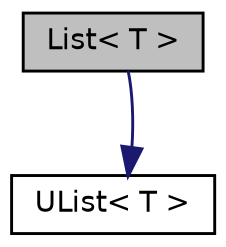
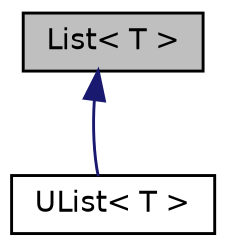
(132, 109) -> (94, 138)
